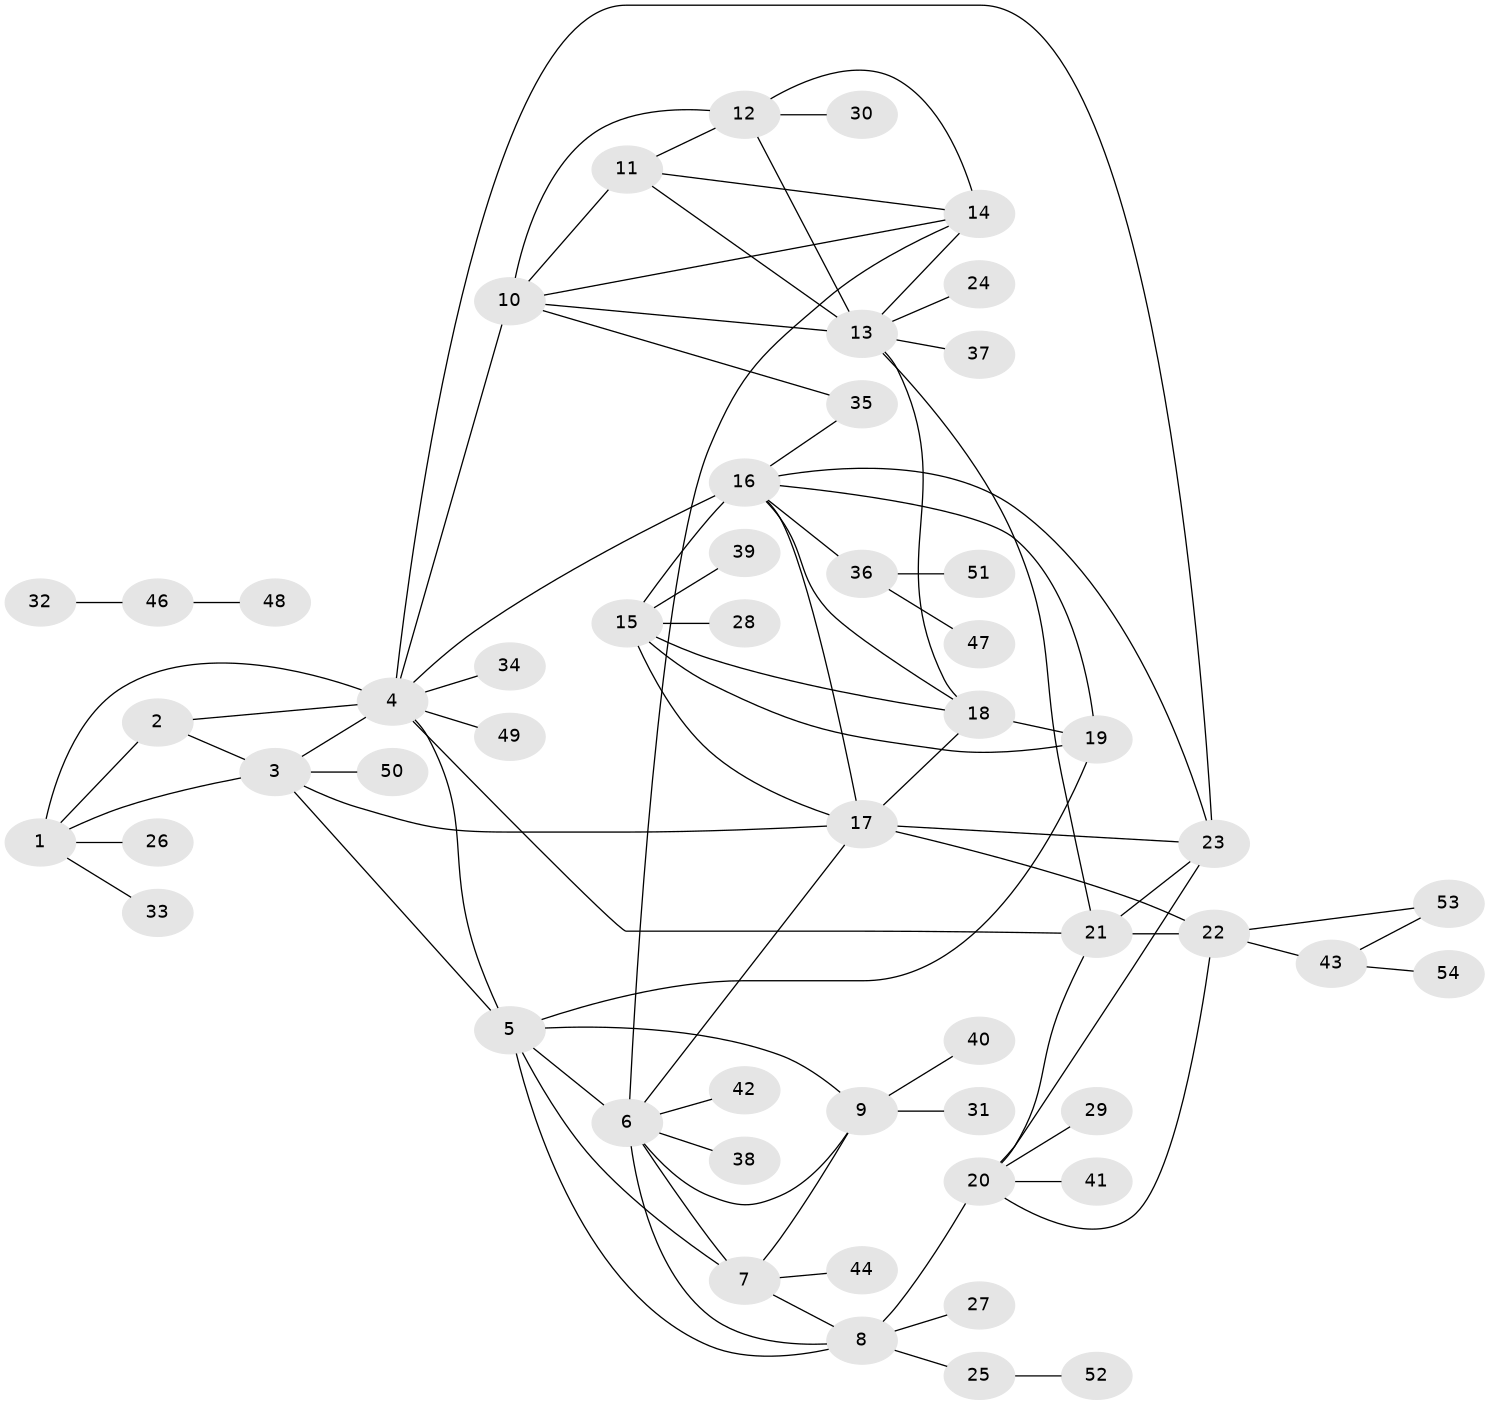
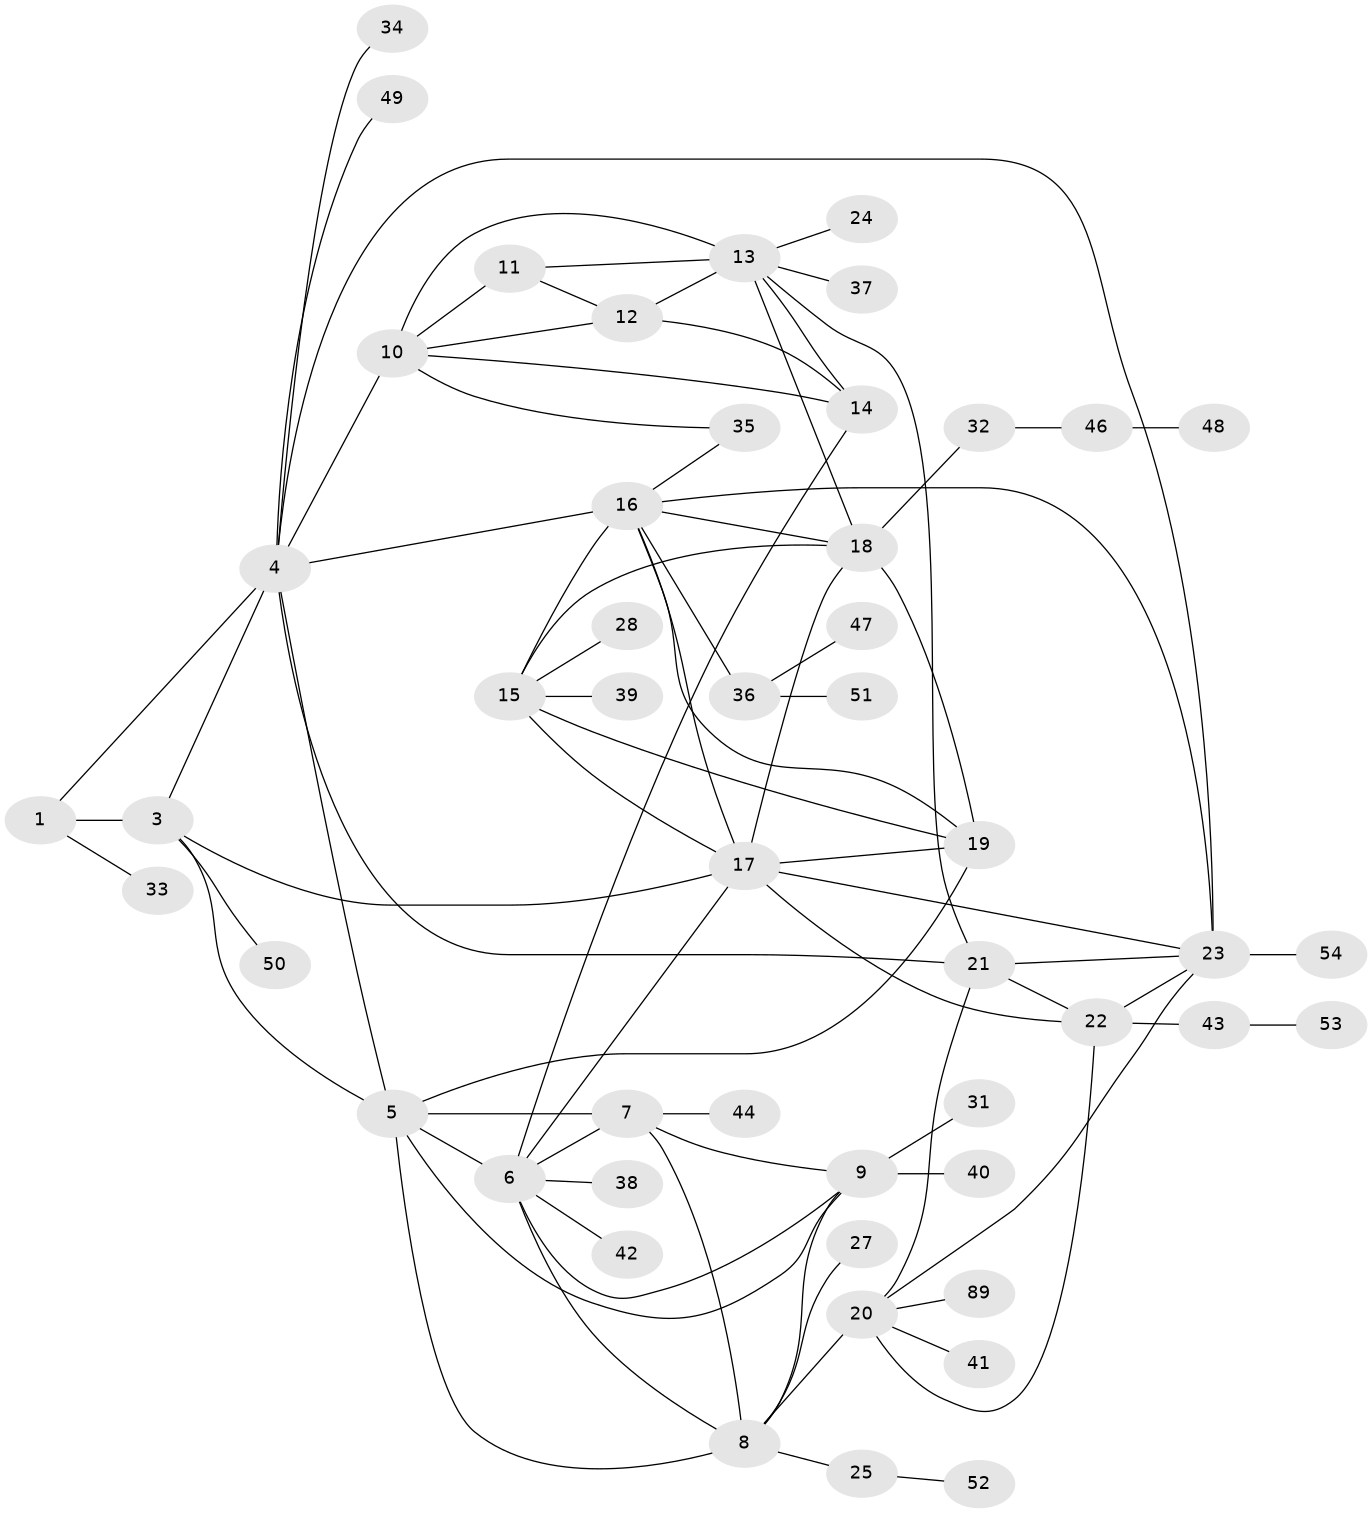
(862, 115) -> none
(803, 192) -> none
none -> (913, 496)
(158, 723) -> none
(158, 842) -> none
none -> (862, 856)
(1332, 919) -> (1156, 989)
(1390, 969) -> (1273, 955)
(1097, 1111) -> (979, 1294)
none -> (802, 1308)
